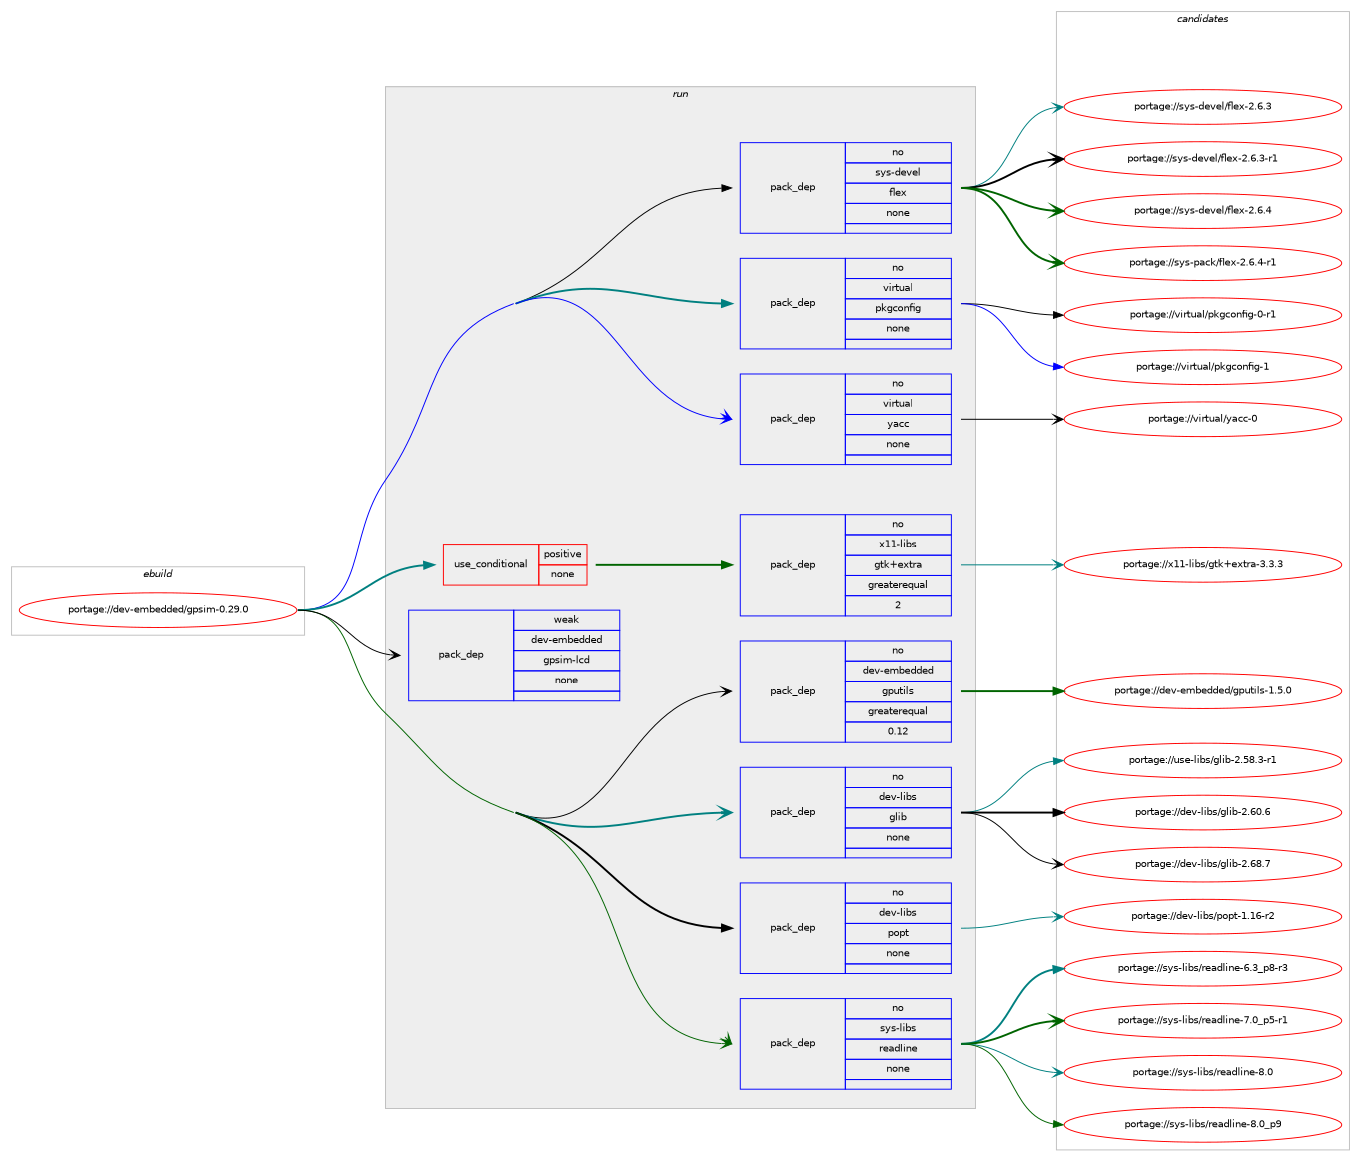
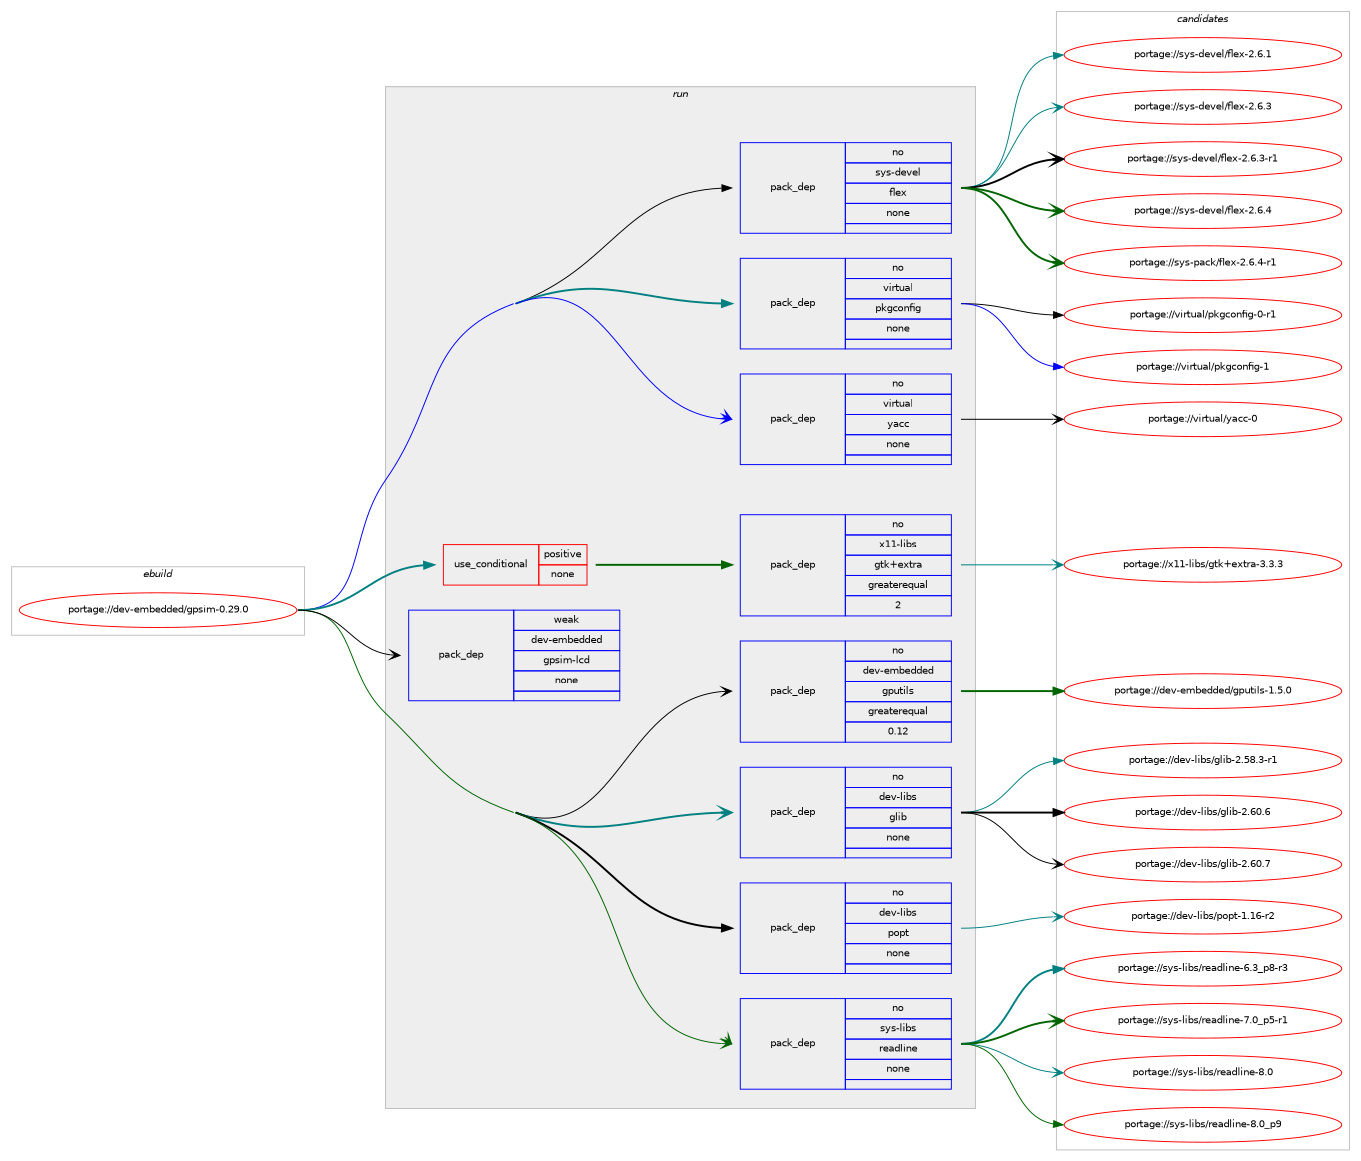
none -> (1203, 55)
(1203, 761) -> (1203, 761)
(1203, 865) -> (1203, 865)
